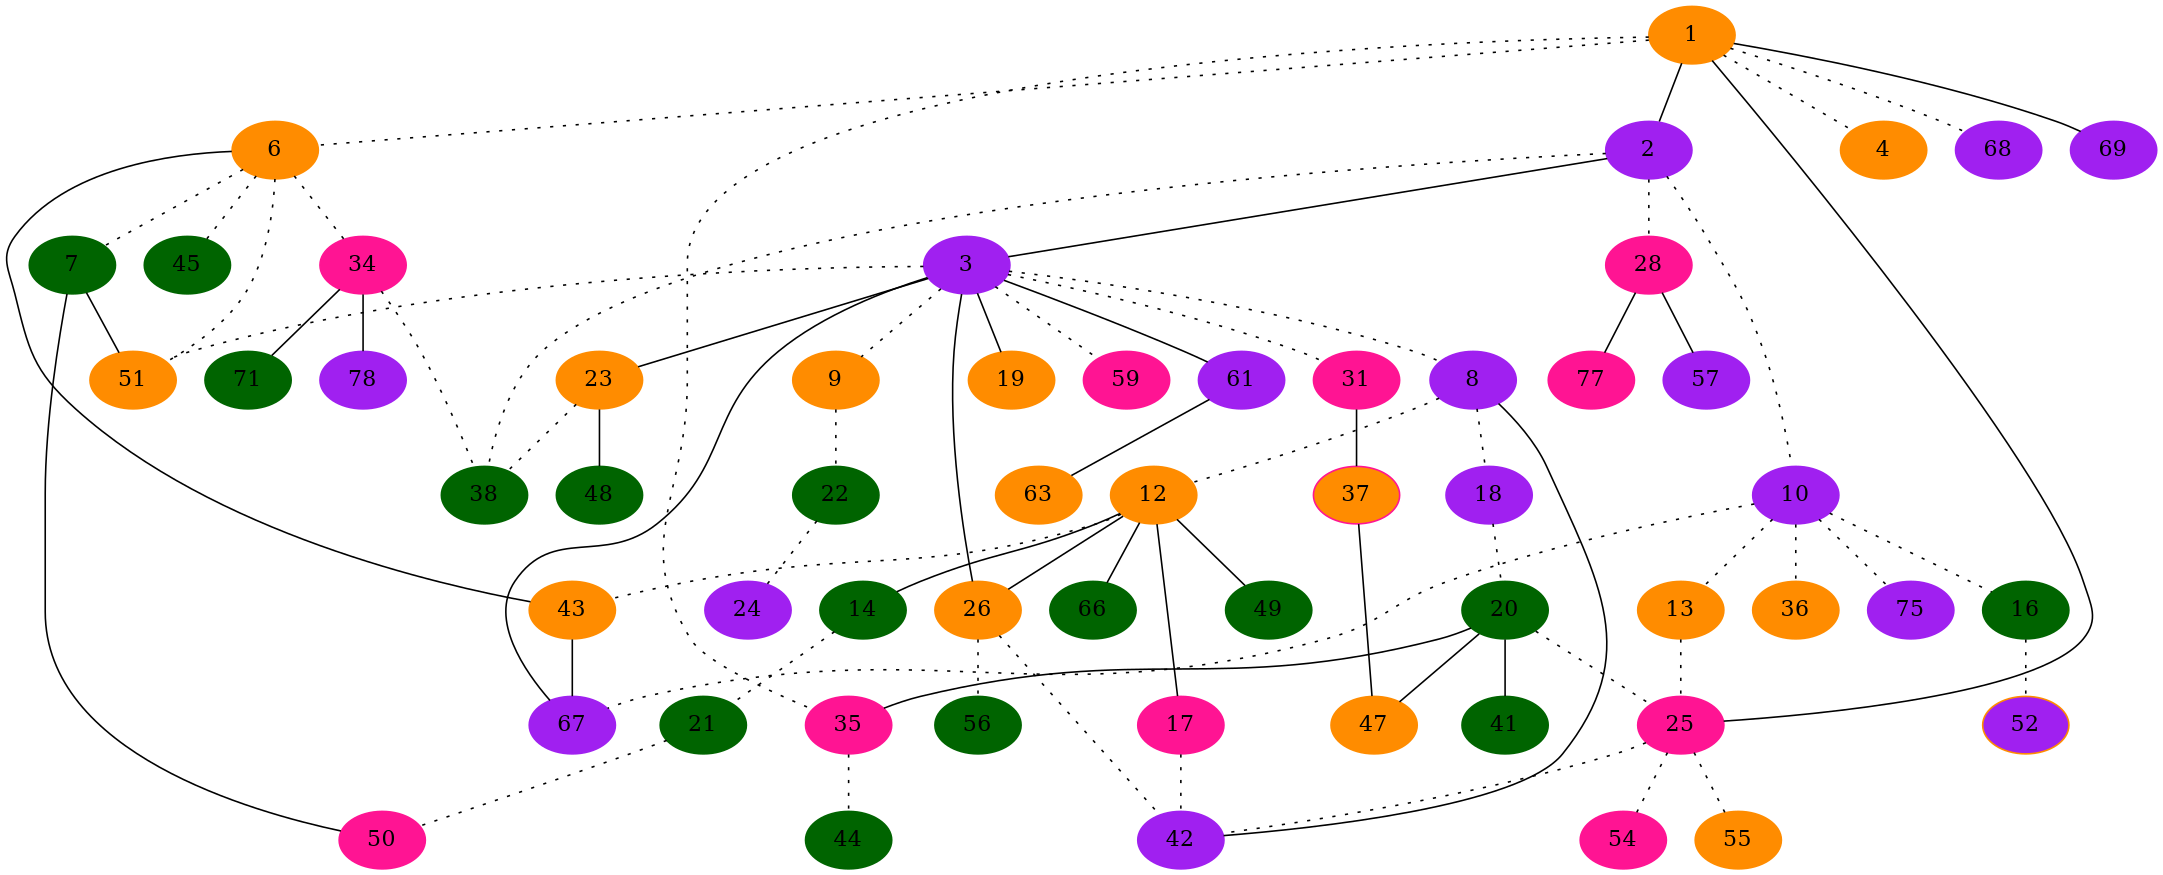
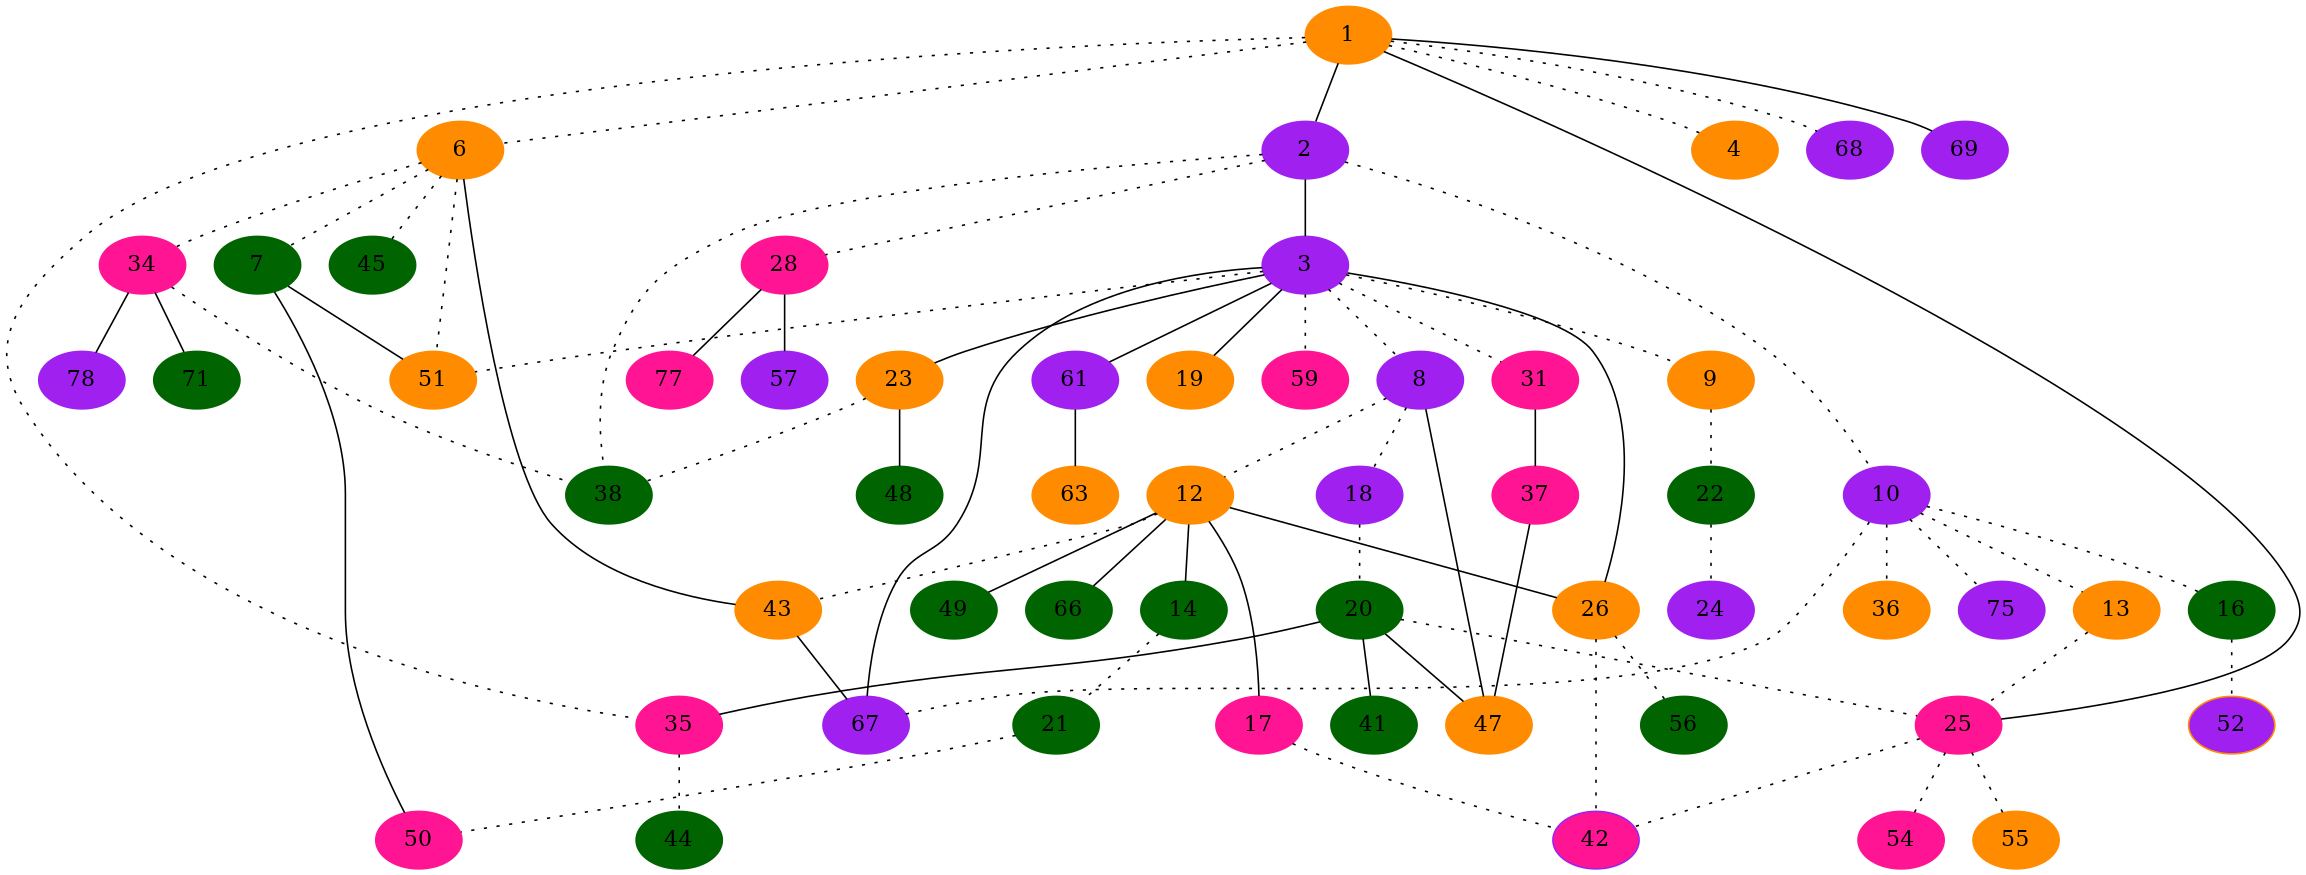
(1357, 495) -> (1535, 495)
(1573, 739) -> (1455, 553)
(1181, 840) -> (1596, 840)
